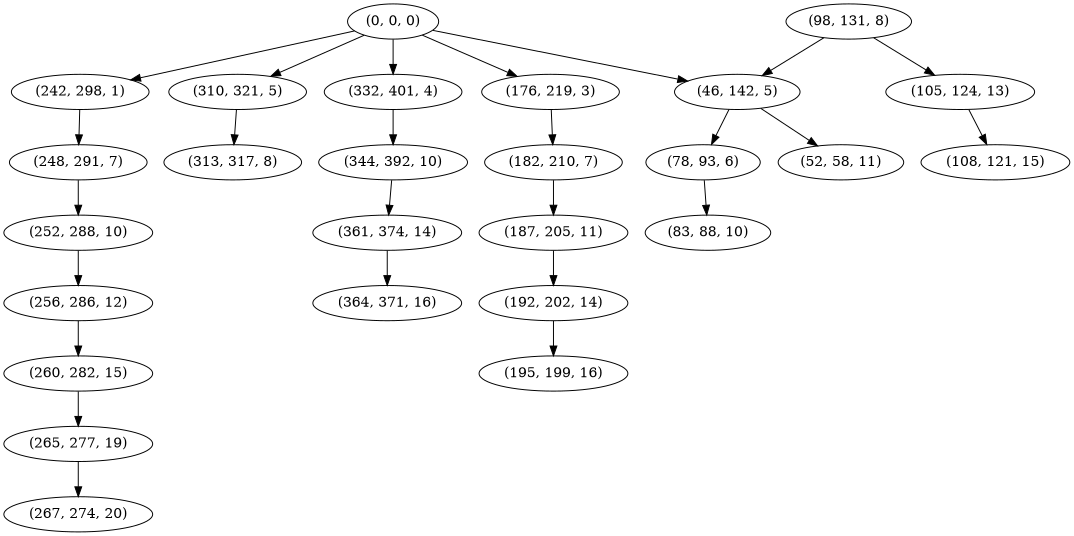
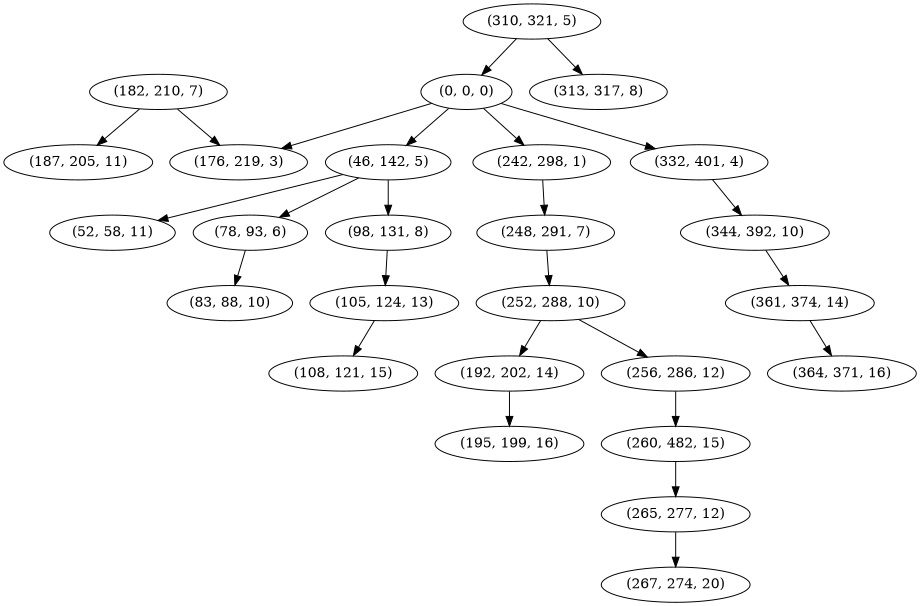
(322, 54) -> (503, 53)
(797, 54) -> (388, 193)
(552, 122) -> (195, 124)
(553, 263) -> (533, 334)
(78, 374) -> (676, 444)
(78, 444) -> (676, 514)
